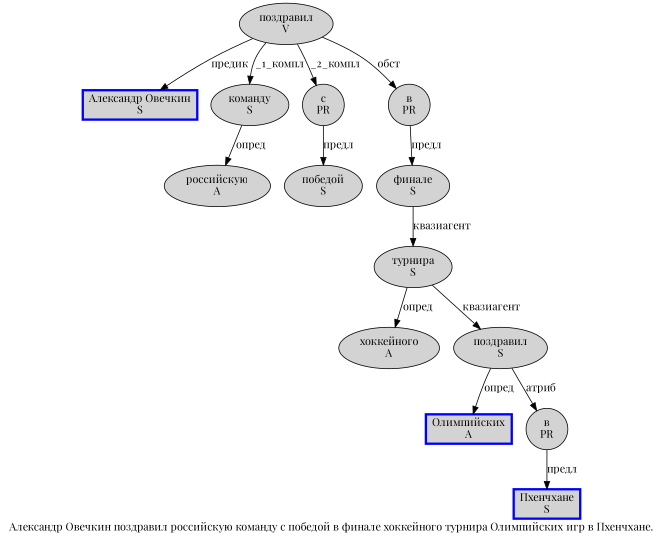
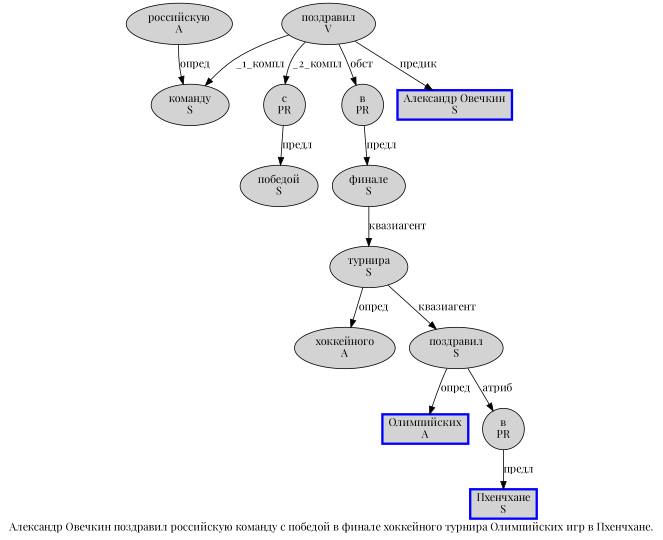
(235, 142) -> (179, 61)
